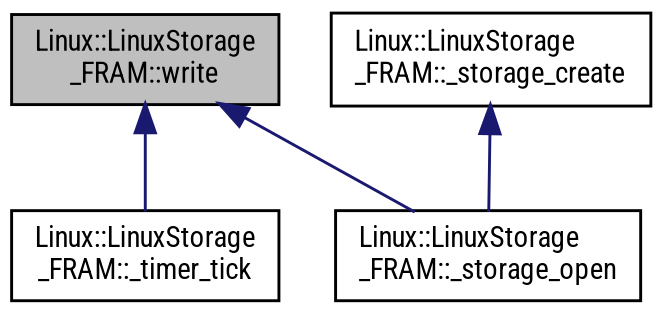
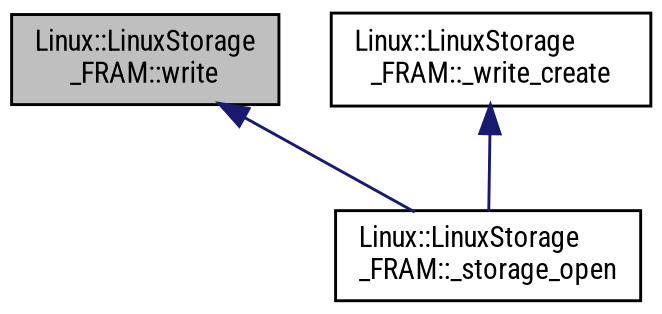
(491, 60) -> (491, 60)
(145, 256) -> none
